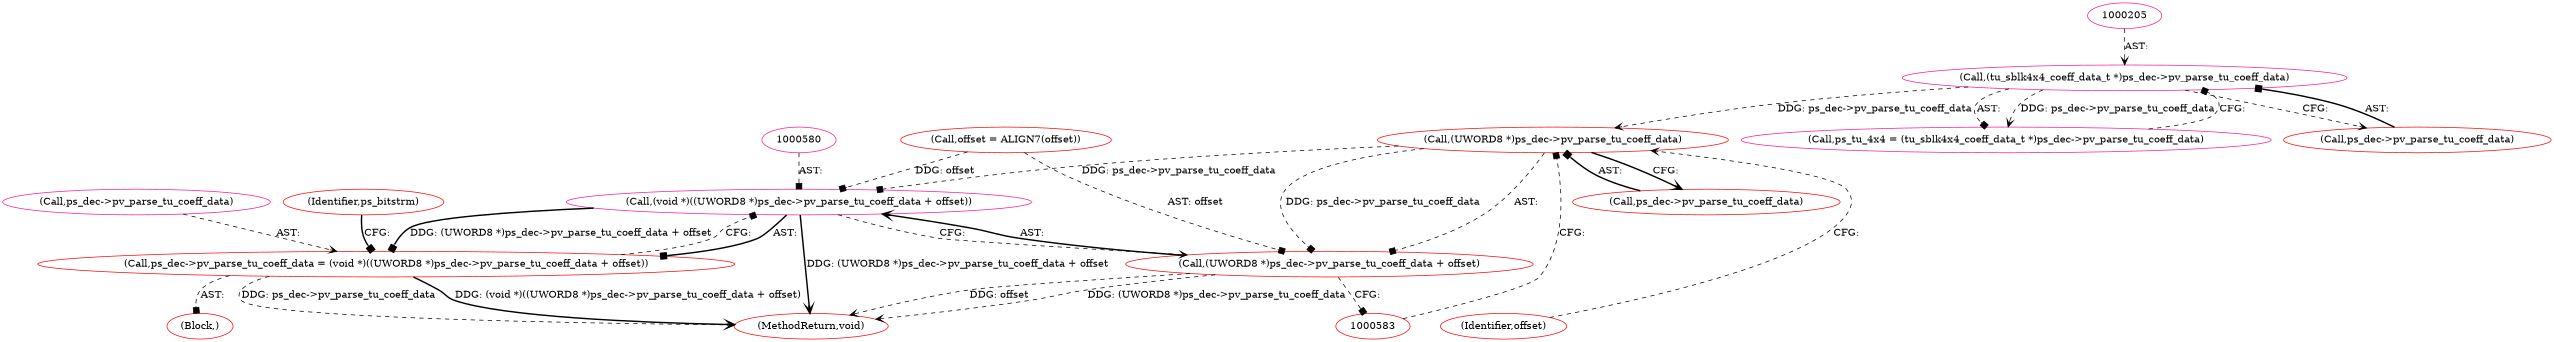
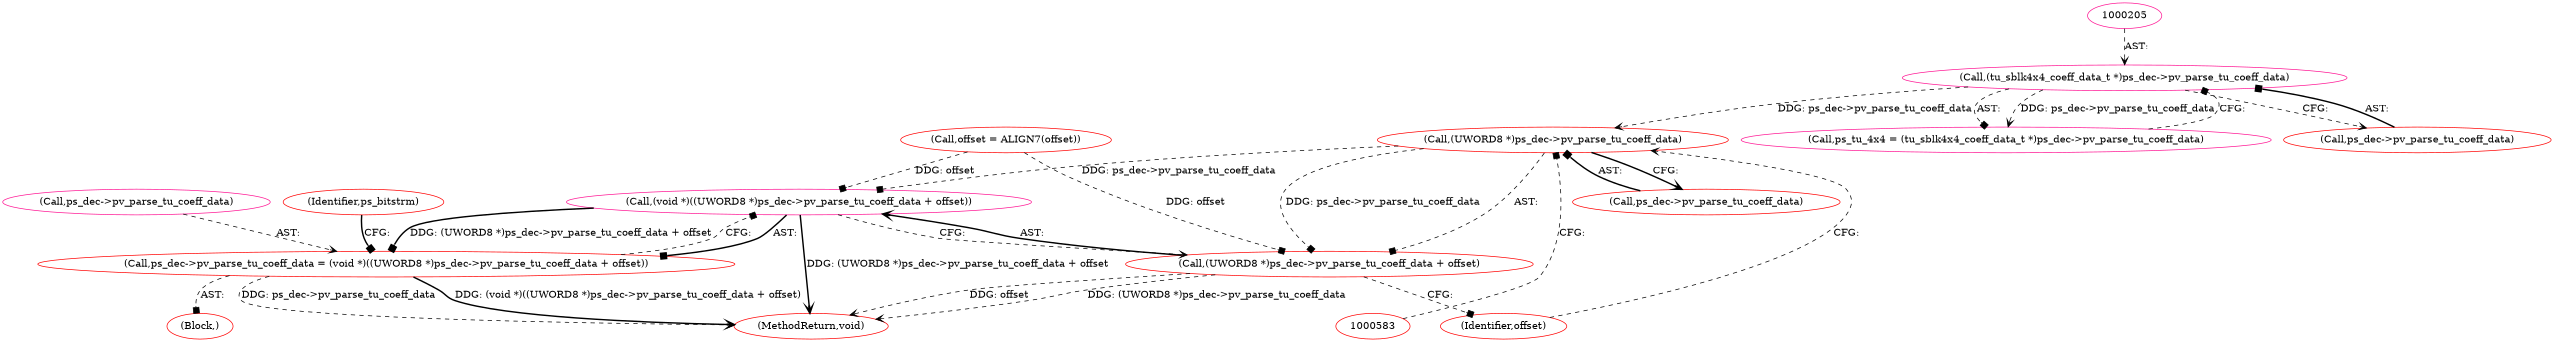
(799, 140) -> none
(1196, 202) -> (1196, 202)
(1349, 292) -> (1415, 295)
